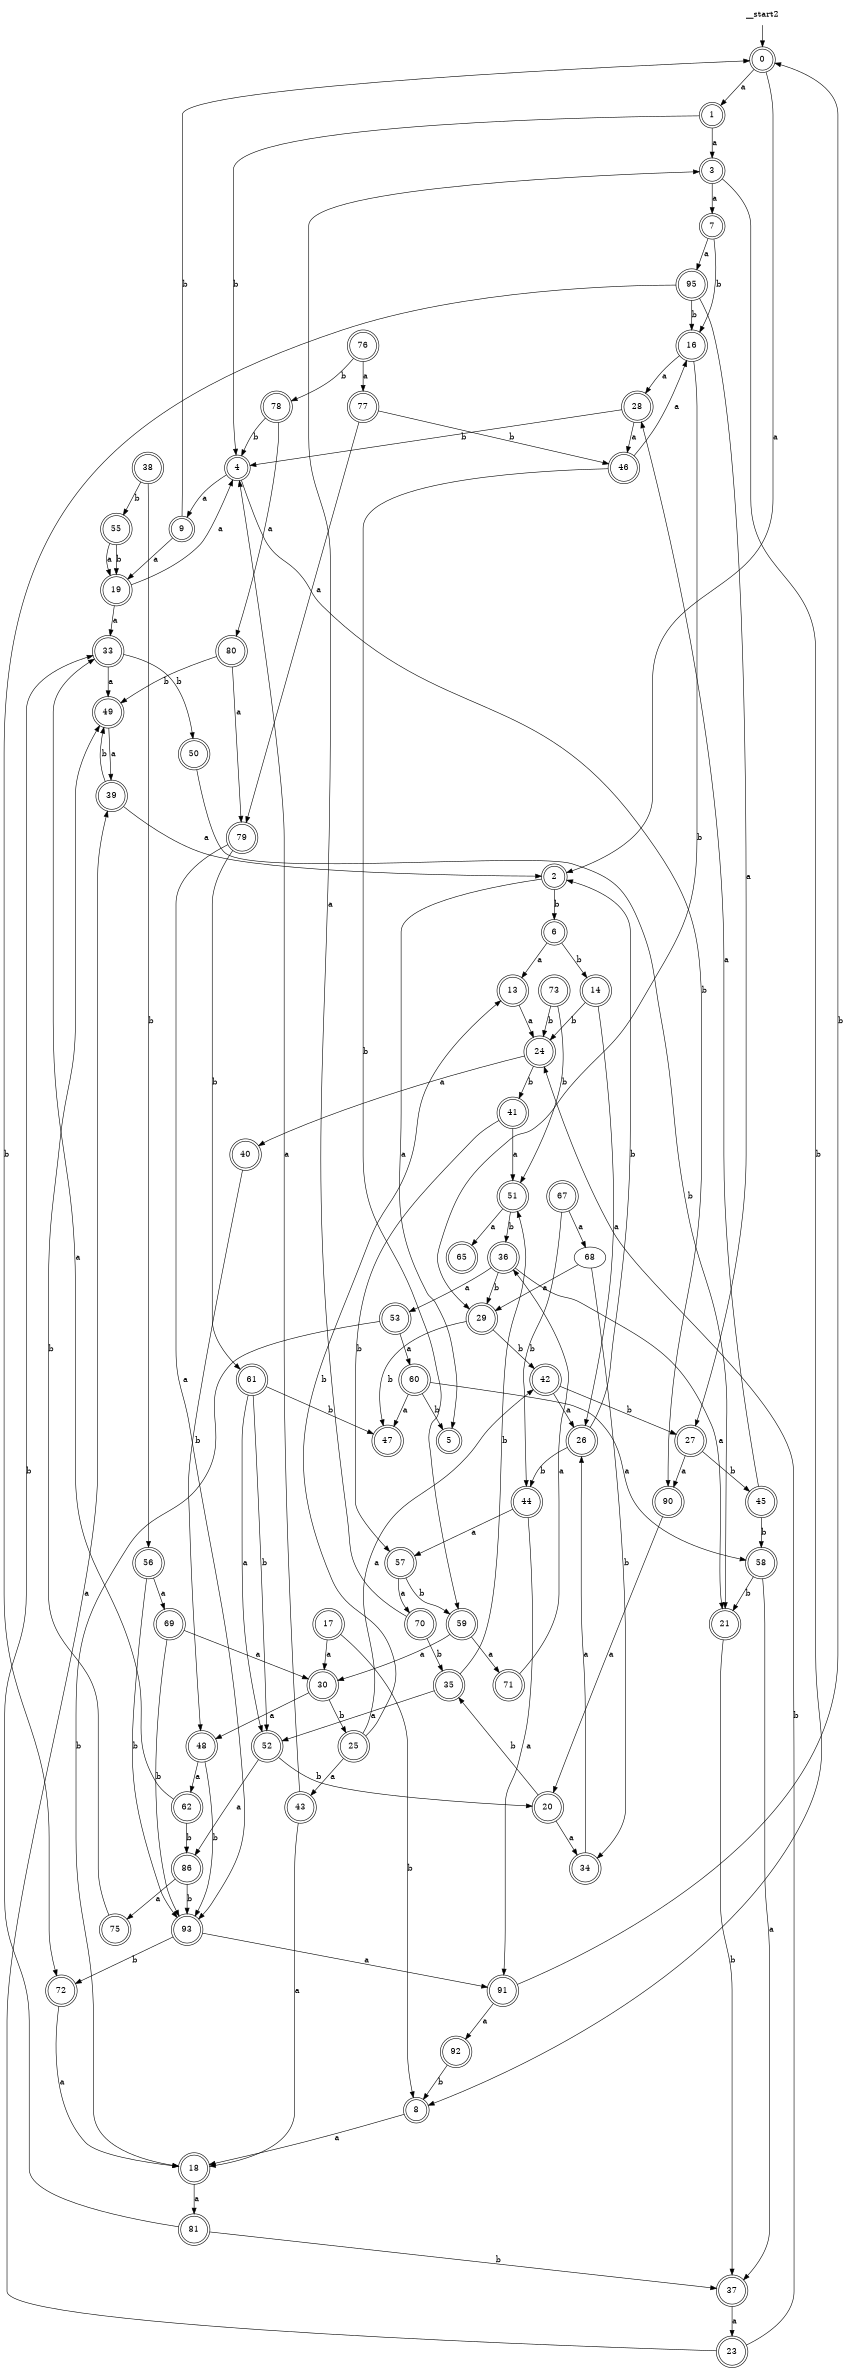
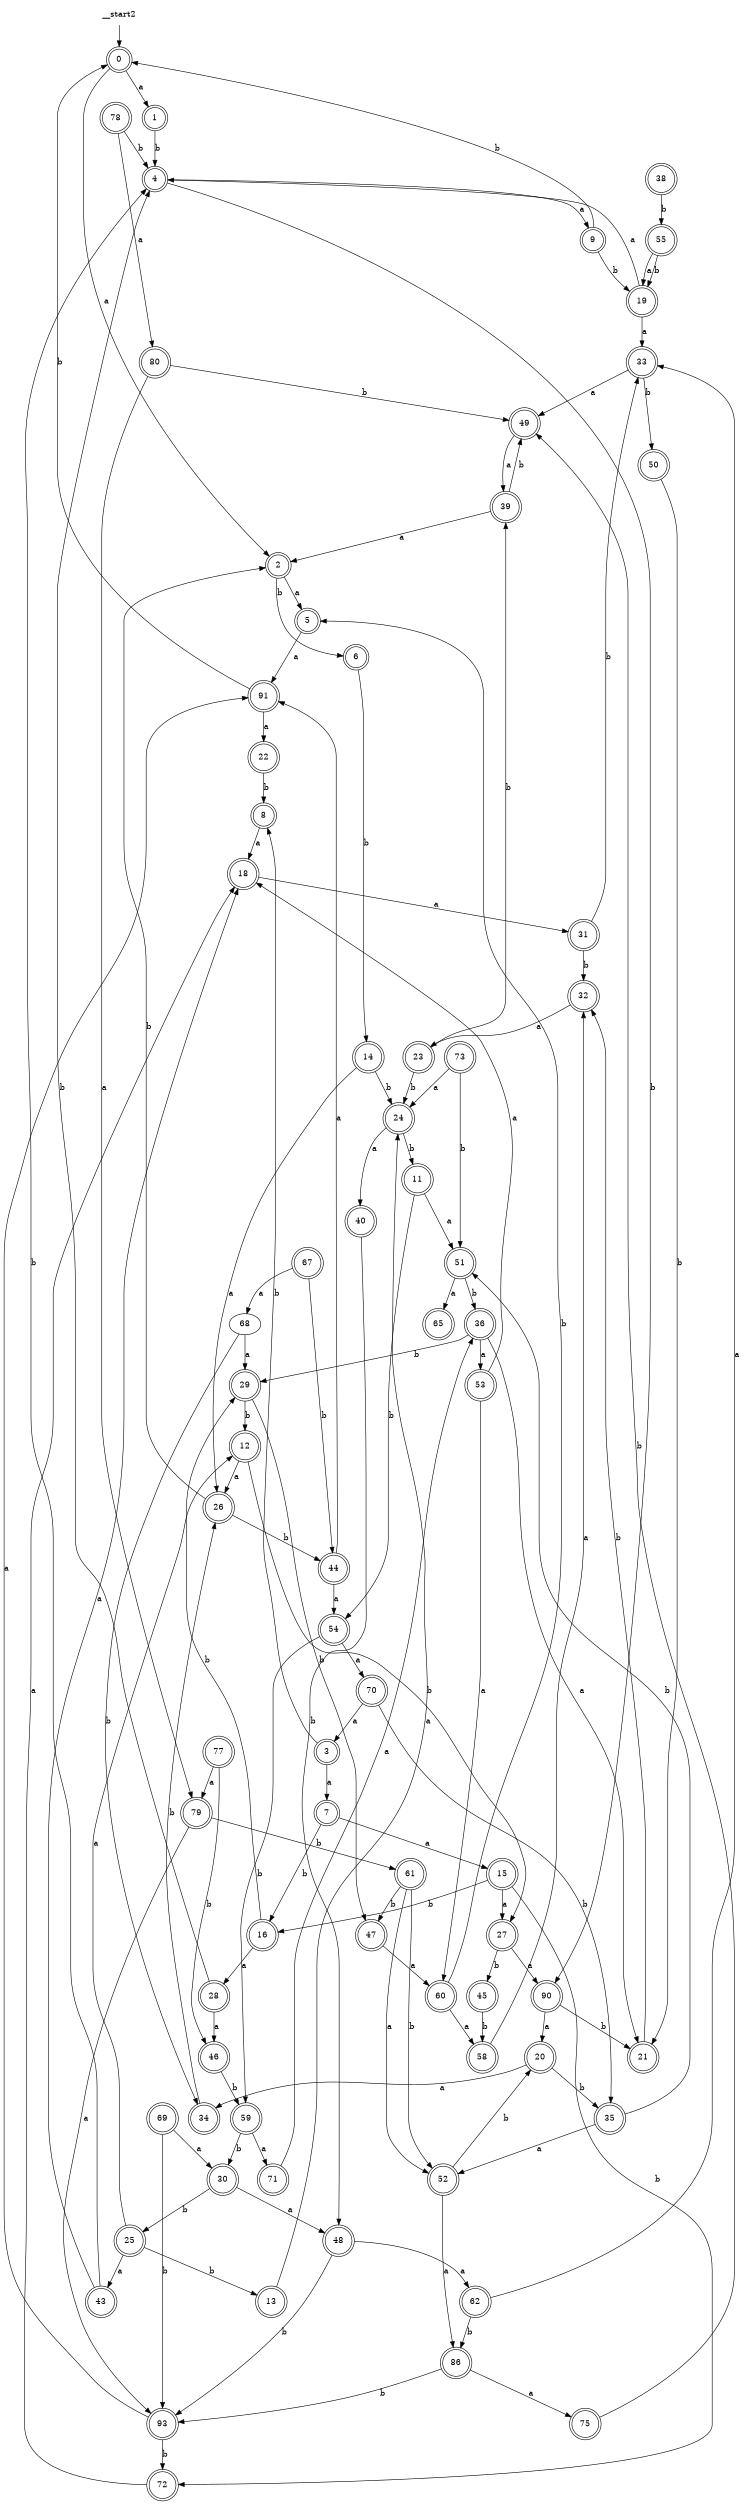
(712, 140) -> none
(692, 285) -> (502, 1874)
(363, 346) -> none
(663, 413) -> none
(156, 560) -> (616, 271)
none -> (288, 655)
(724, 955) -> none
(536, 958) -> none
(551, 1021) -> (436, 1088)
(513, 1113) -> (417, 1179)
(287, 1155) -> (34, 1263)
(546, 1380) -> (245, 1446)
(402, 1408) -> (404, 1964)
(149, 1563) -> none
(401, 1563) -> (334, 1630)
(745, 1591) -> (593, 2025)
(87, 1594) -> (509, 788)
(329, 1624) -> none
(422, 1655) -> (239, 2149)
(586, 1655) -> (172, 1813)
(79, 1746) -> (515, 1118)
(456, 2052) -> (264, 757)
(194, 2230) -> (584, 935)
(732, 2291) -> (584, 996)
